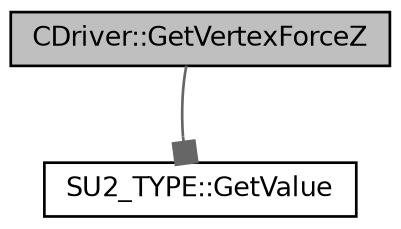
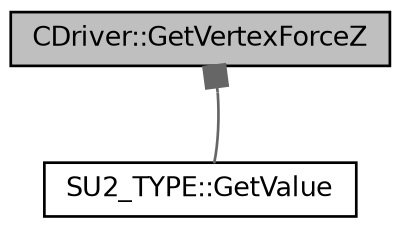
(182, 101) -> (218, 128)
